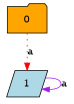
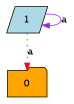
(27, 48) -> (27, 48)
